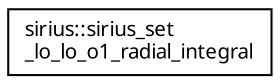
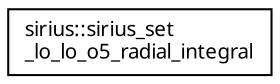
(140, 42) -> (140, 42)
